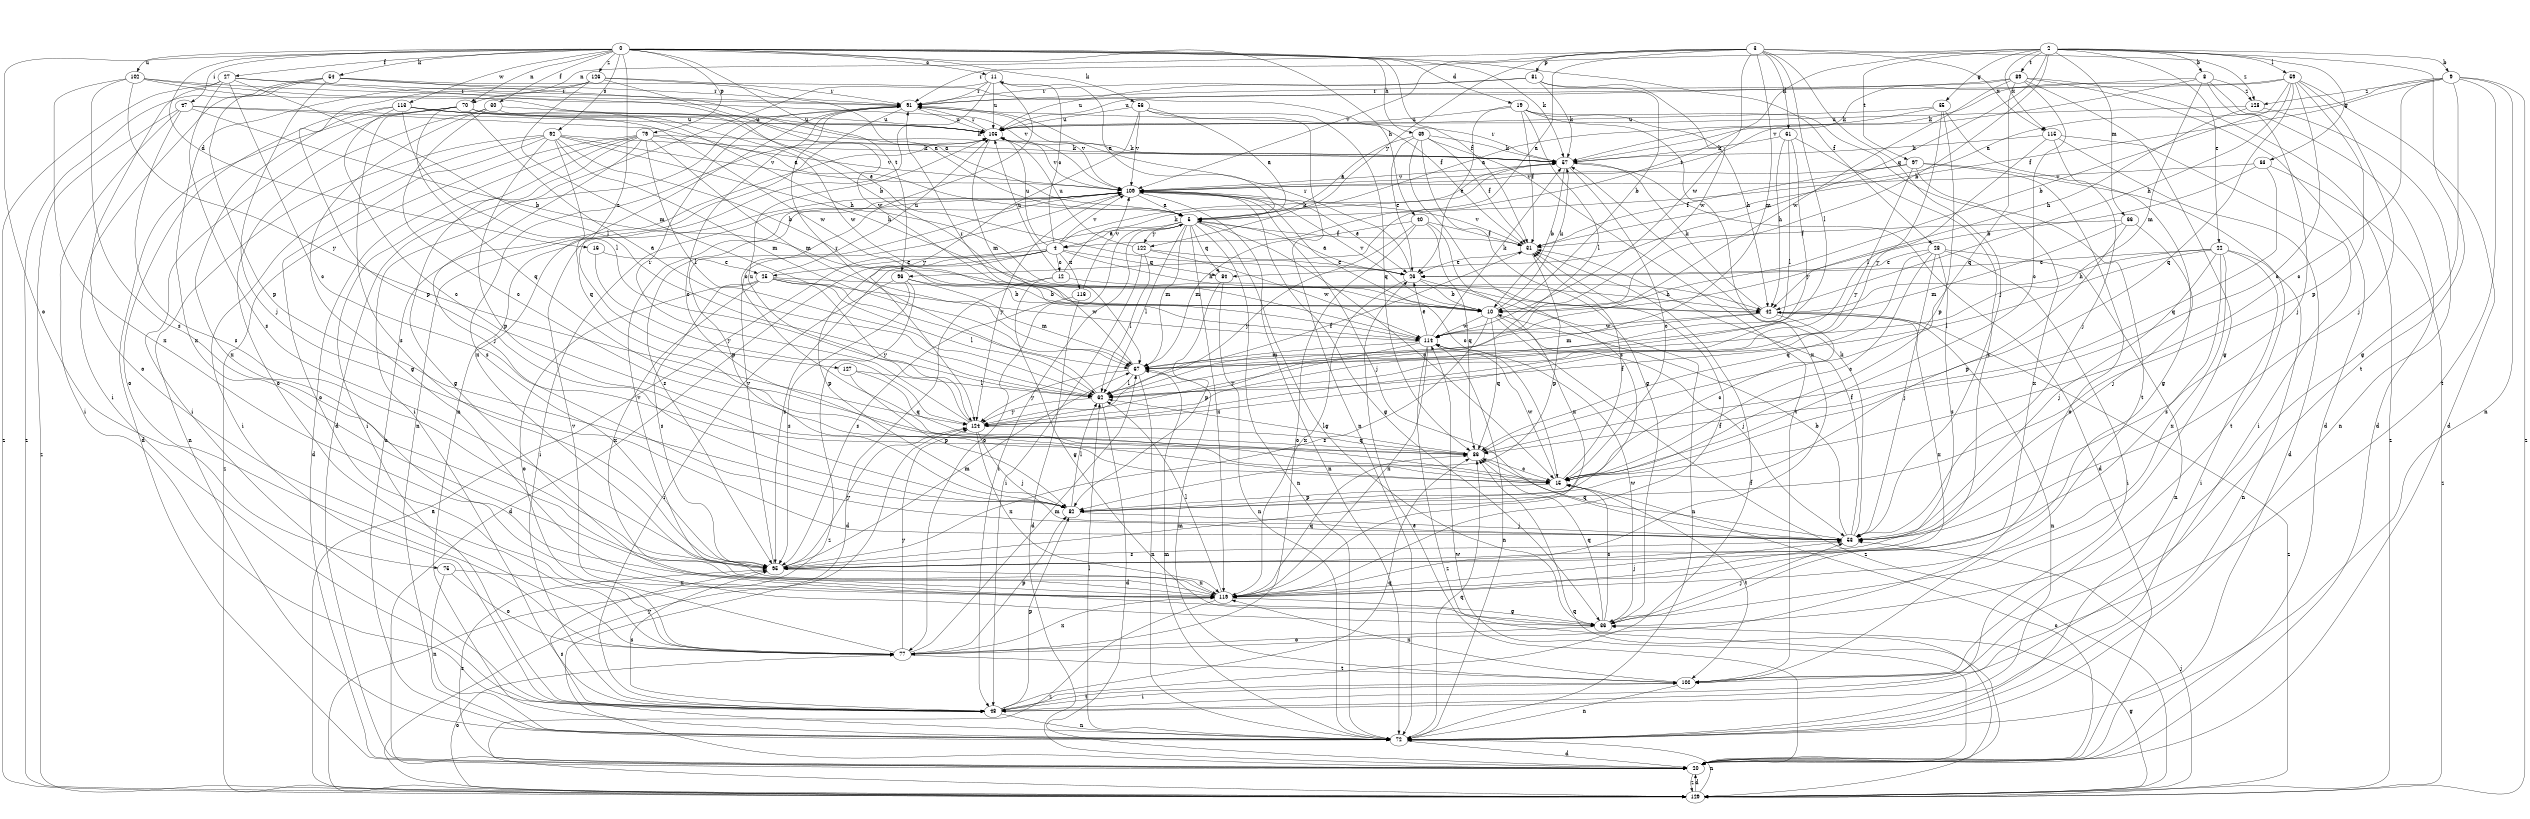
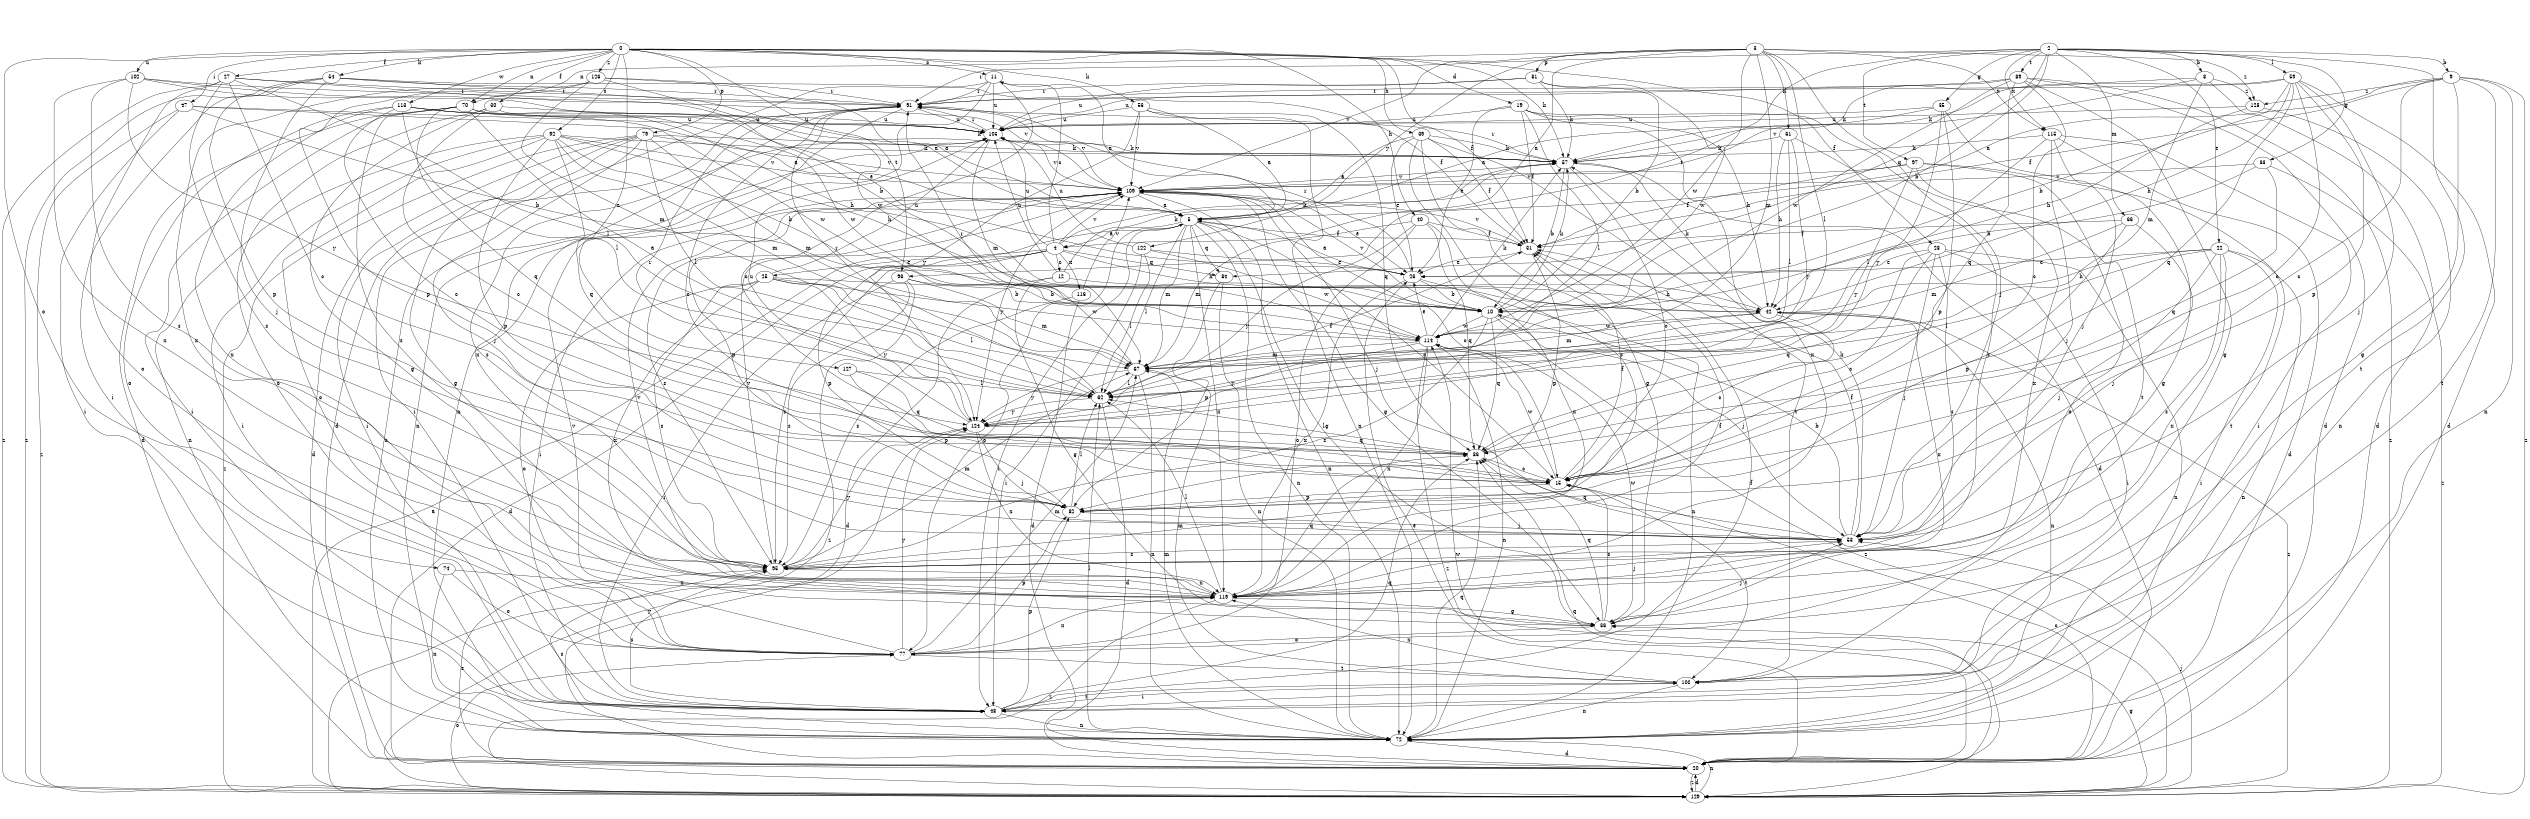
(1161, 228) -> none
(596, 248) -> none
(2221, 366) -> (2018, 382)
(364, 399) -> none
(446, 569) -> (446, 569)
